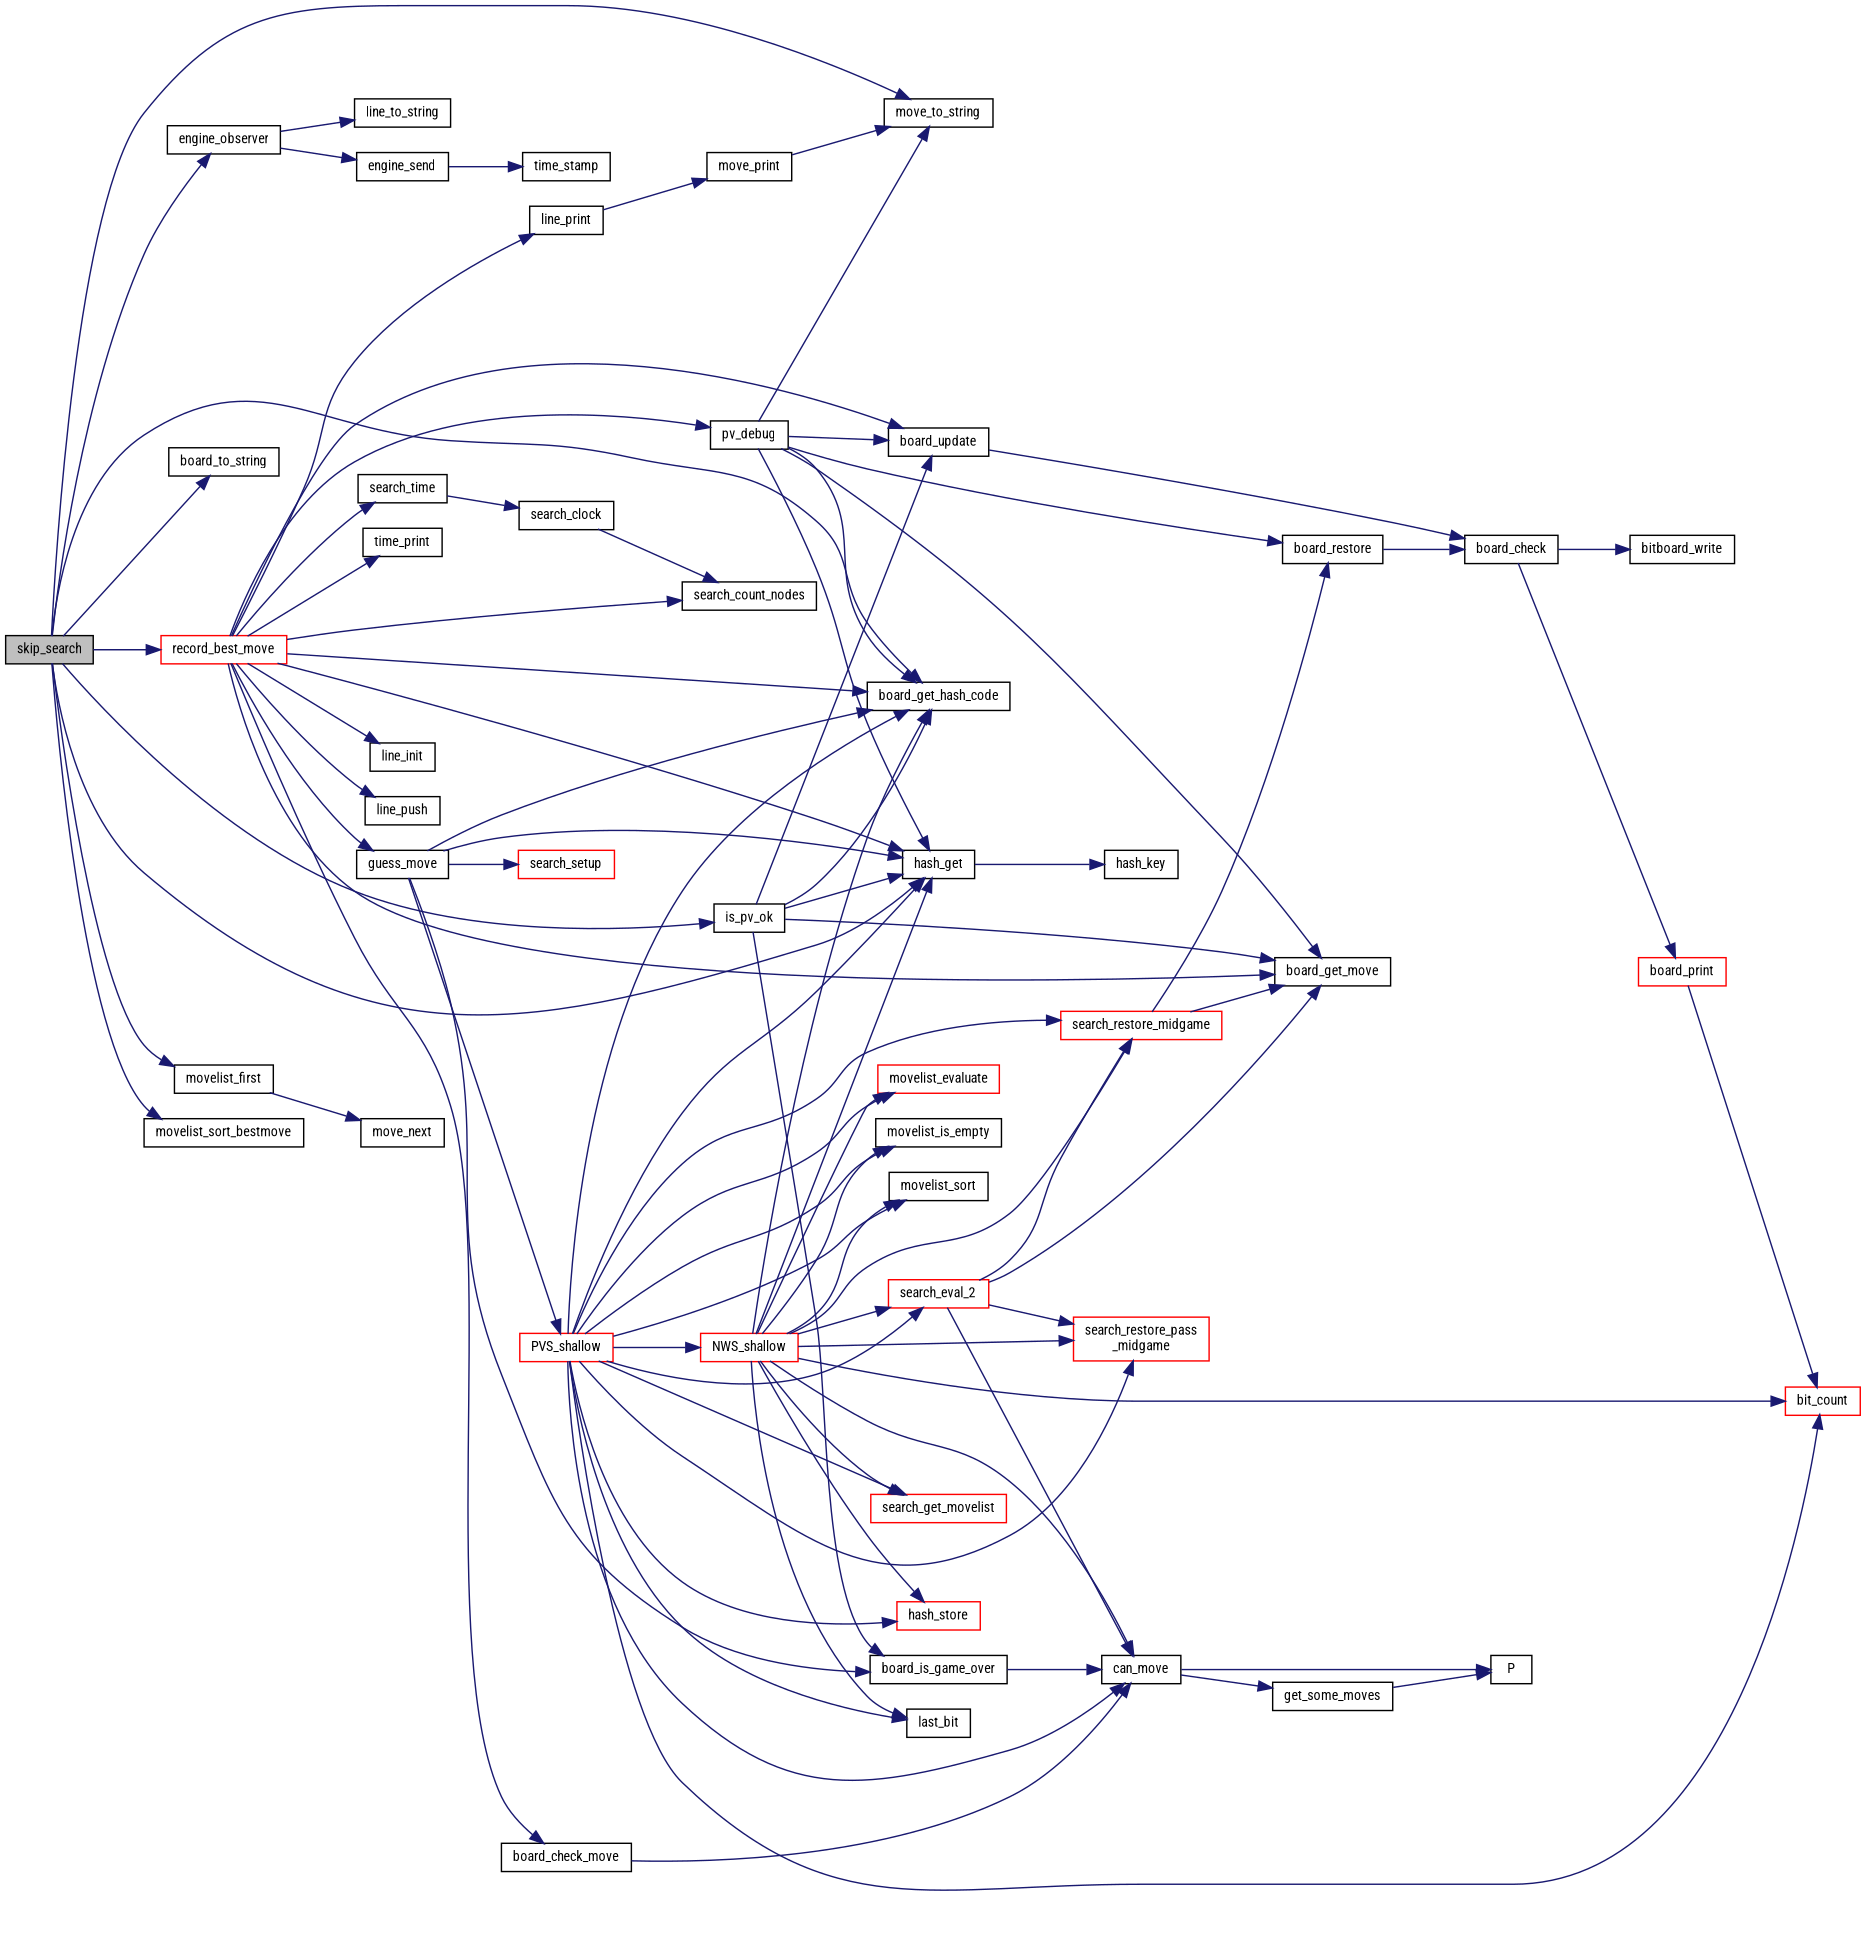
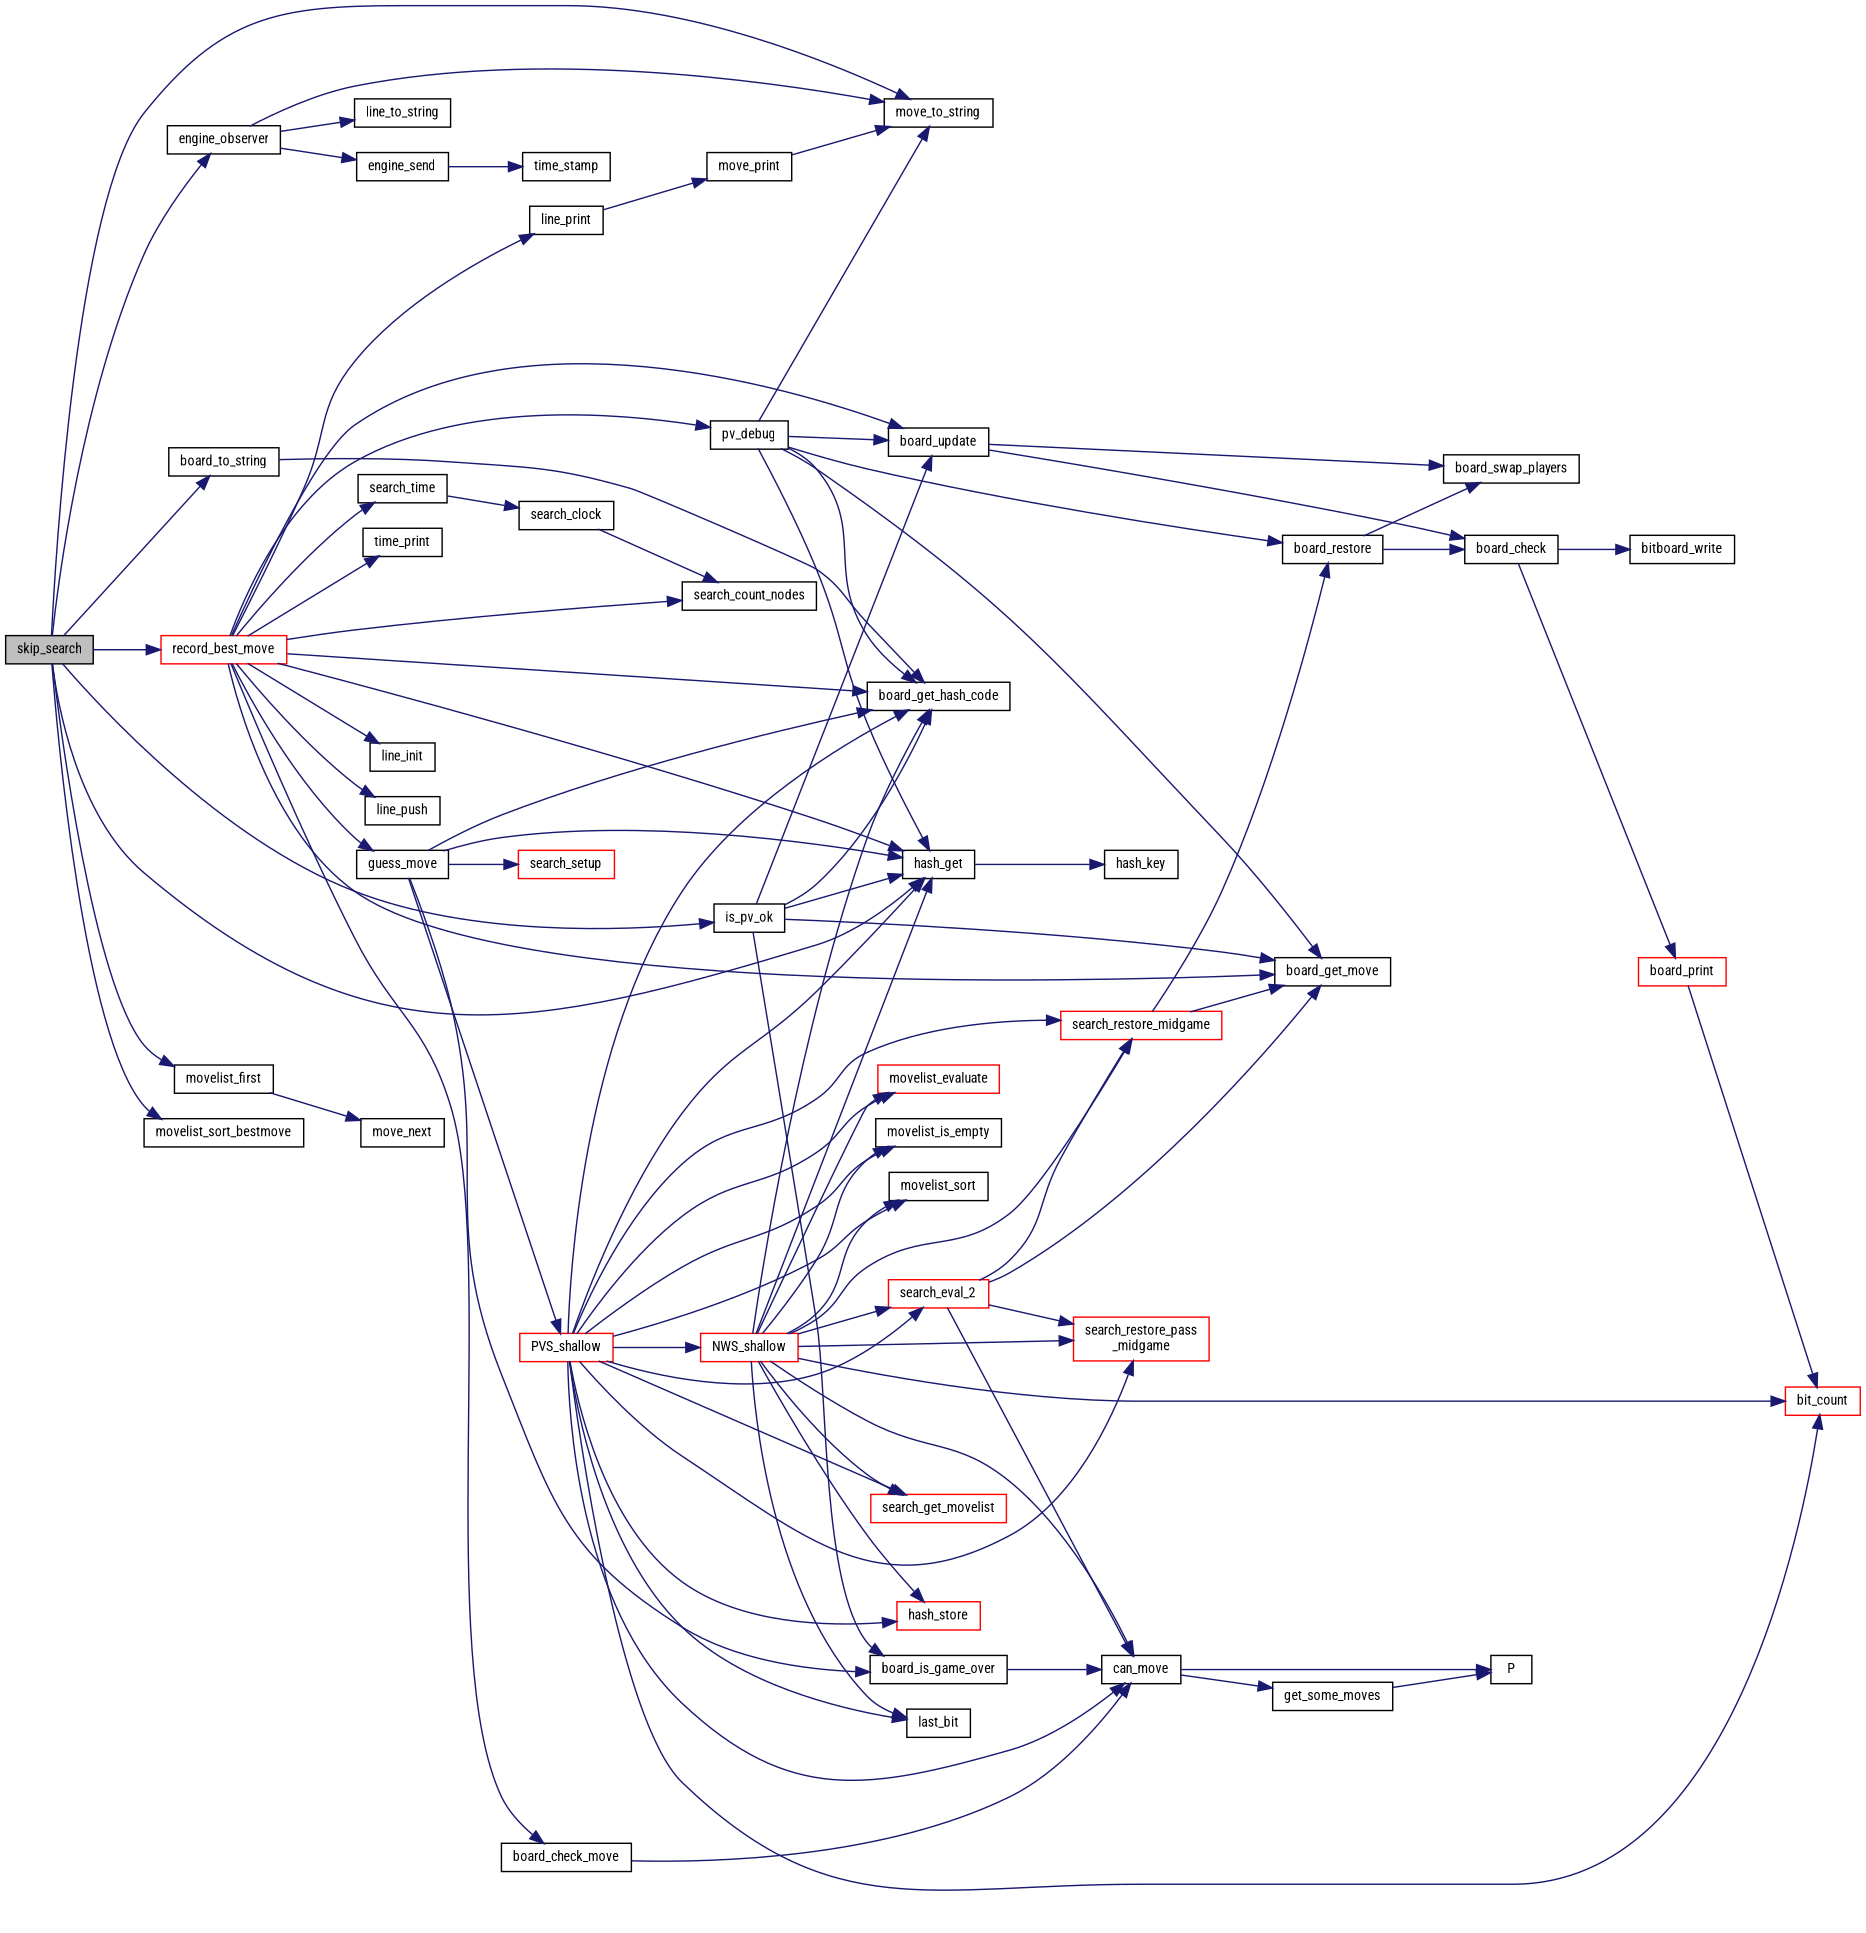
none -> (556, 69)
(460, 441) -> (626, 487)
none -> (1511, 469)
